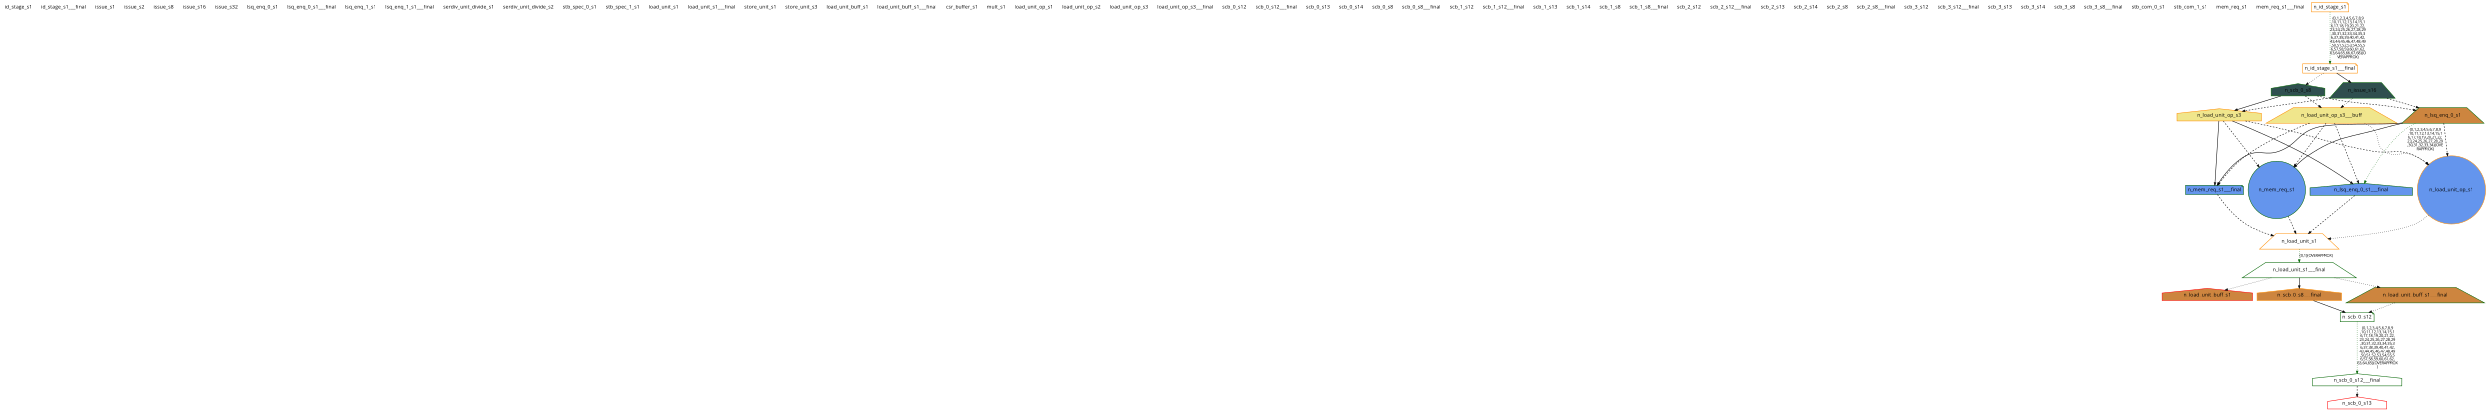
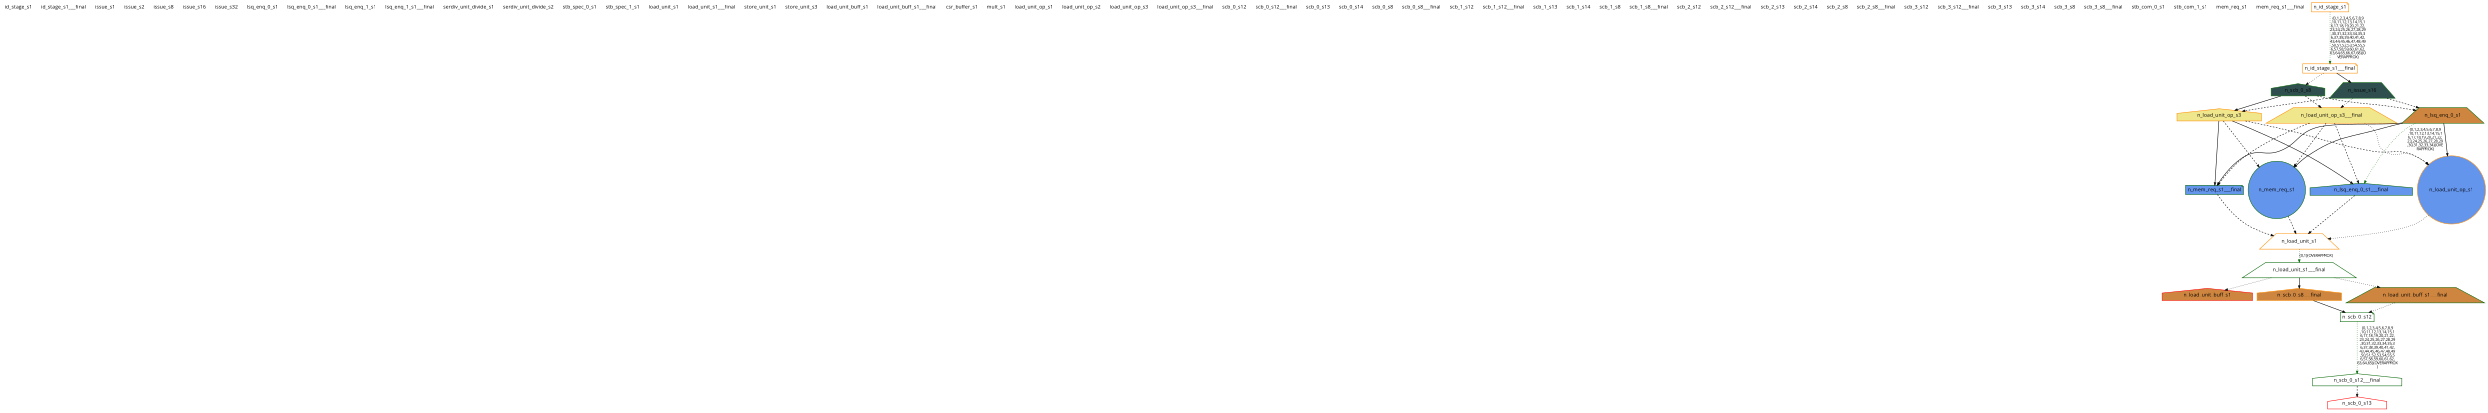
(2332, 115) -> (2332, 115)
(2446, 138) -> (2446, 138)
